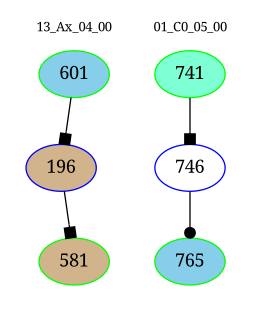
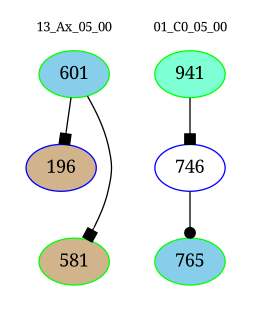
(74, 28) -> (74, 28)
(190, 74) -> (190, 74)
(67, 208) -> (111, 161)
